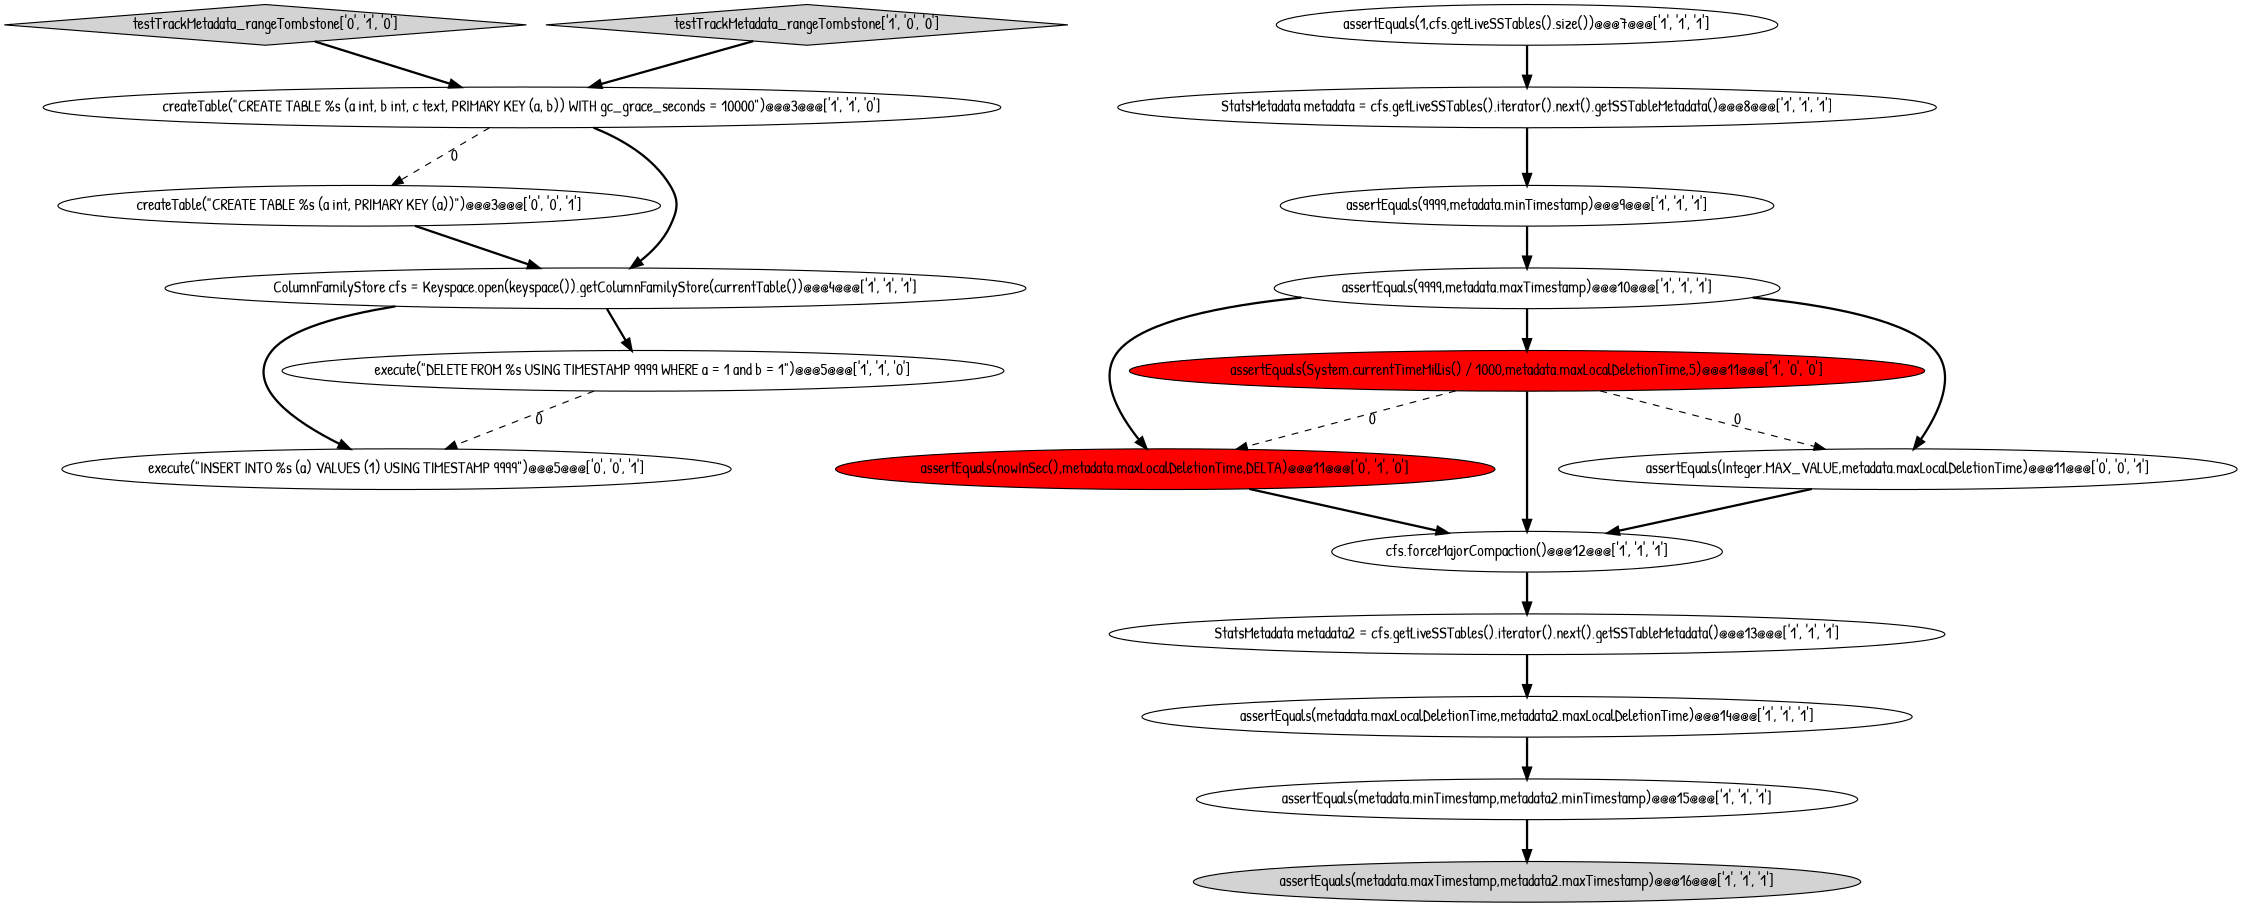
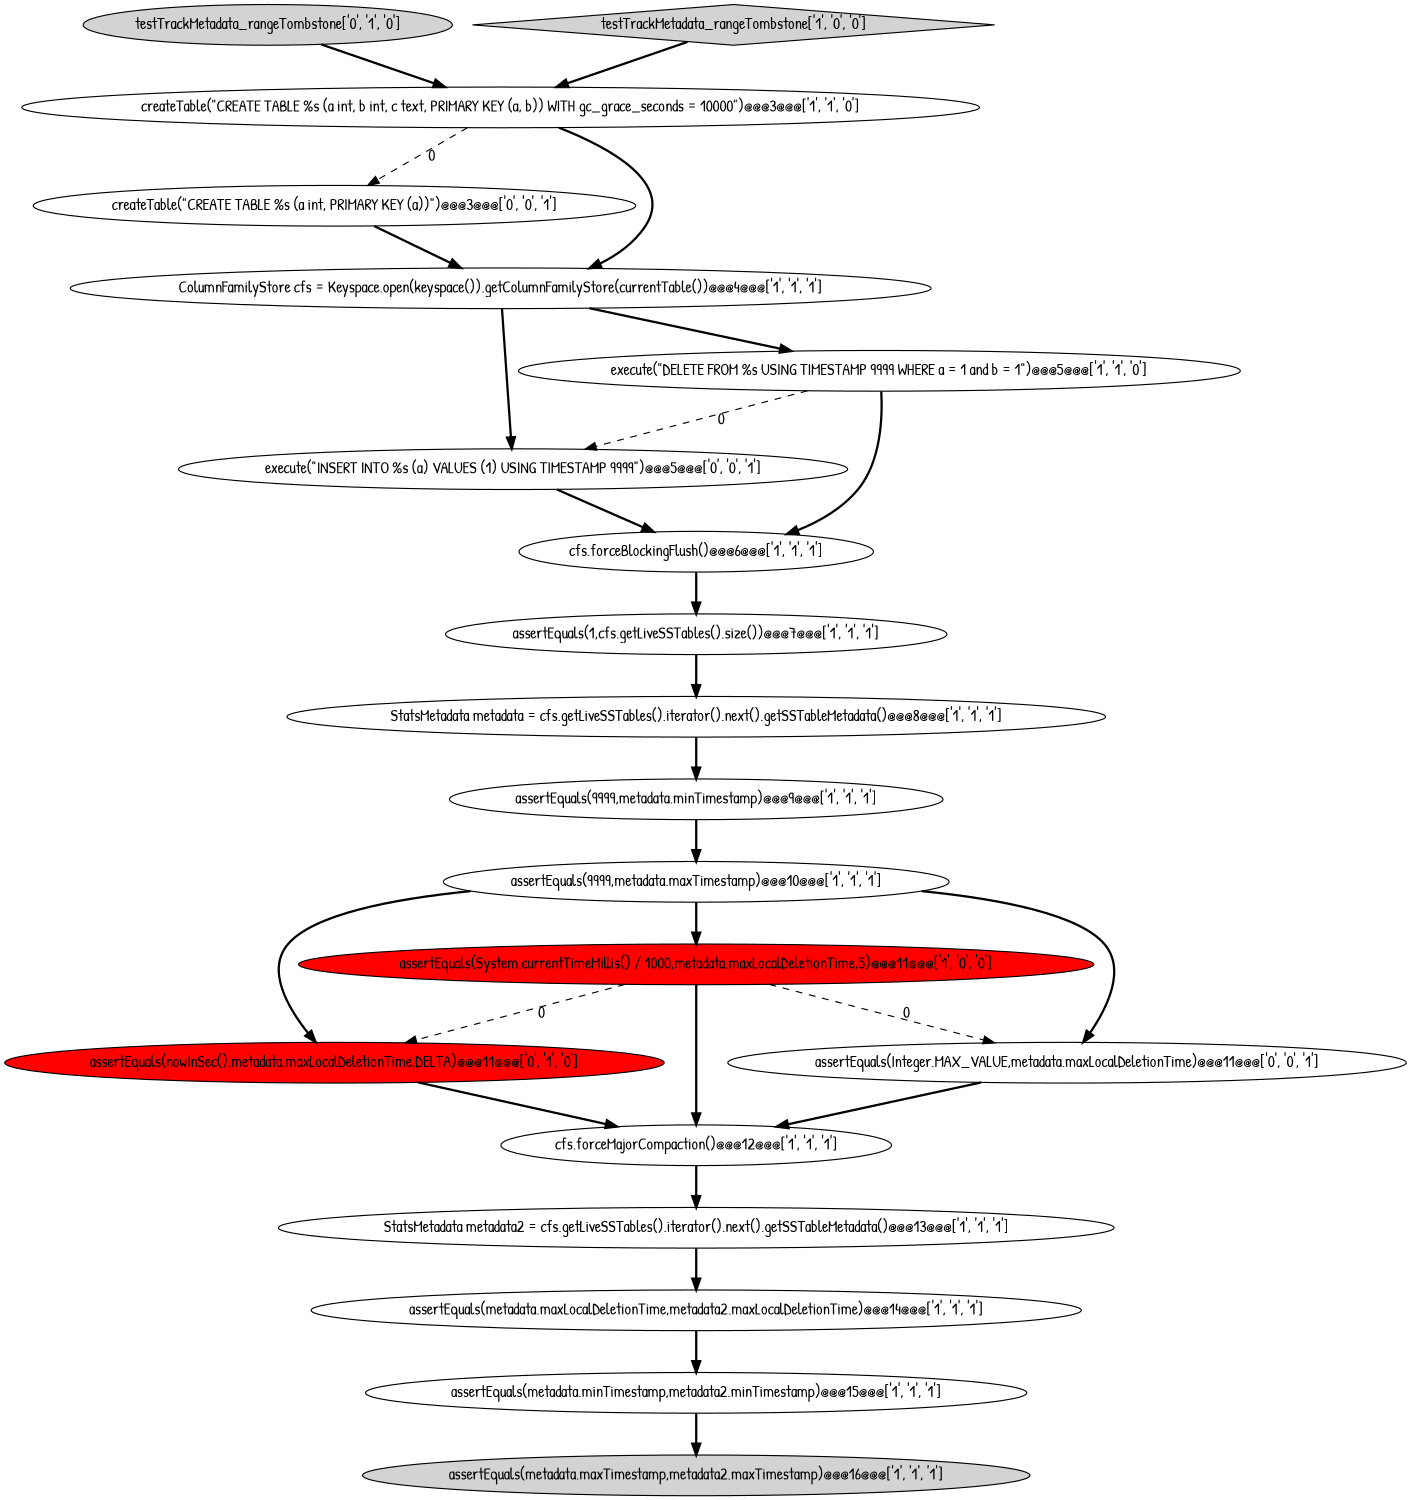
(265, 25) -> (268, 25)
none -> (696, 552)
